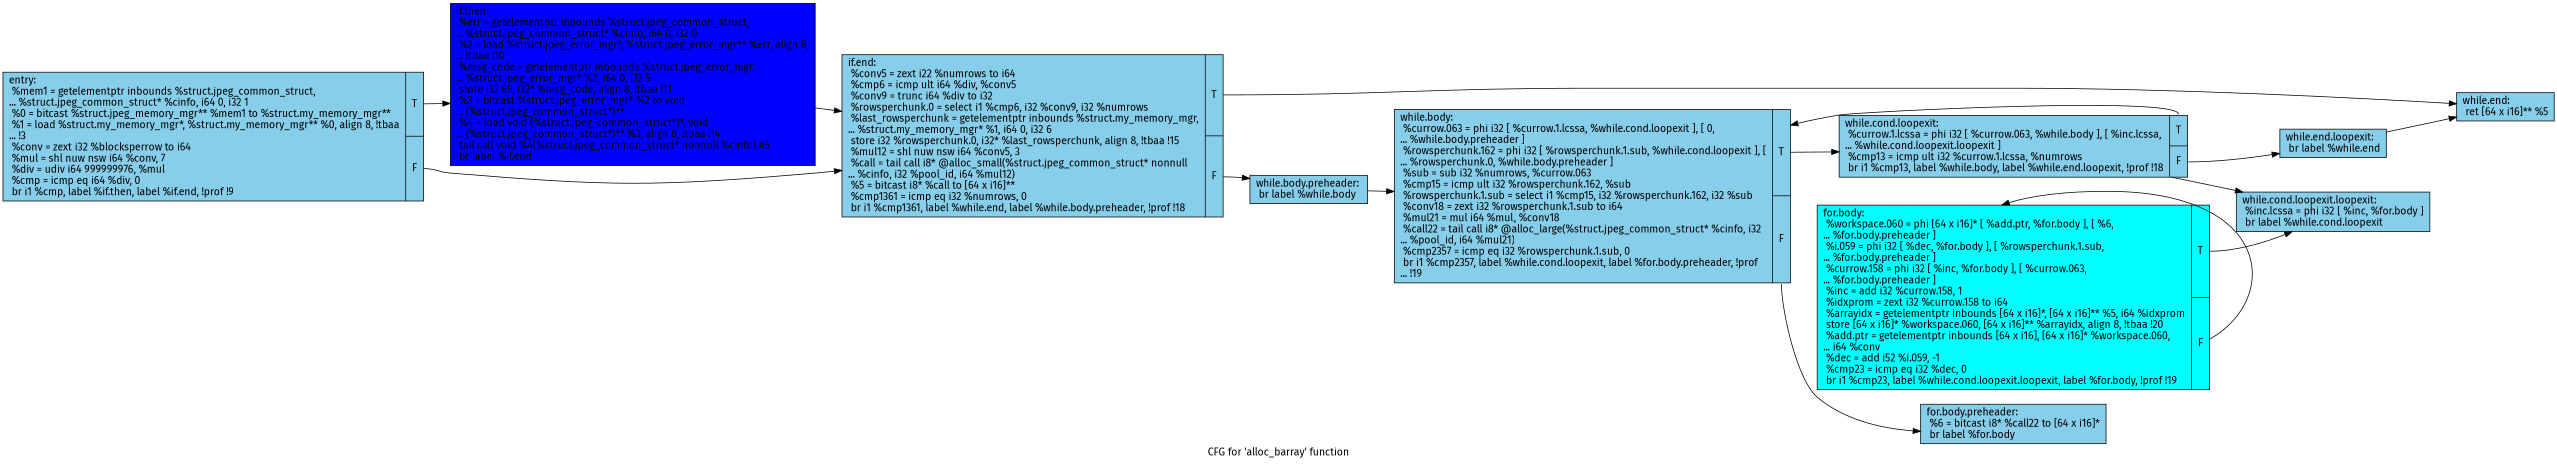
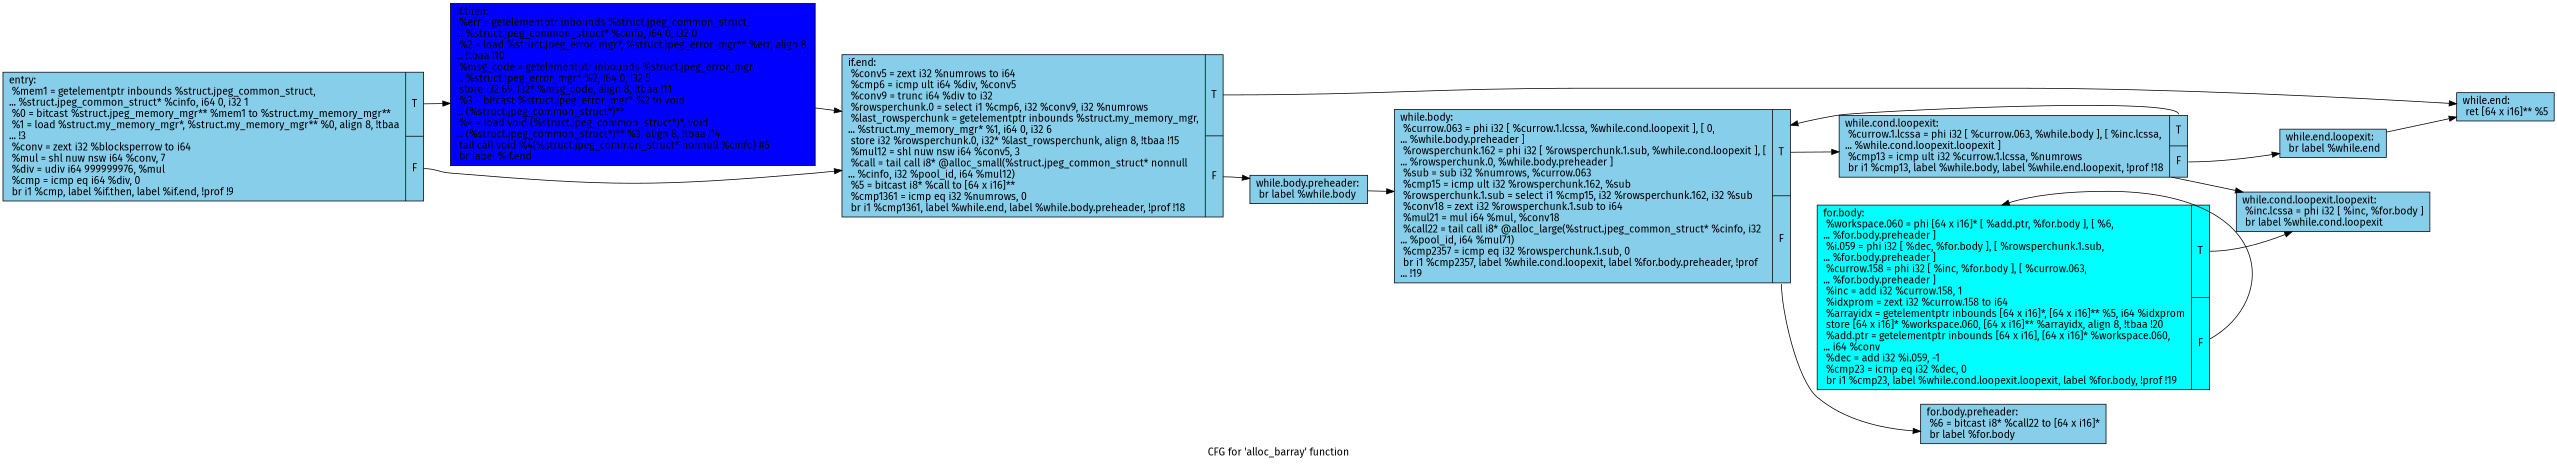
(932, 74) -> (932, 74)
(1458, 240) -> (1458, 240)
(1882, 358) -> (1882, 358)
